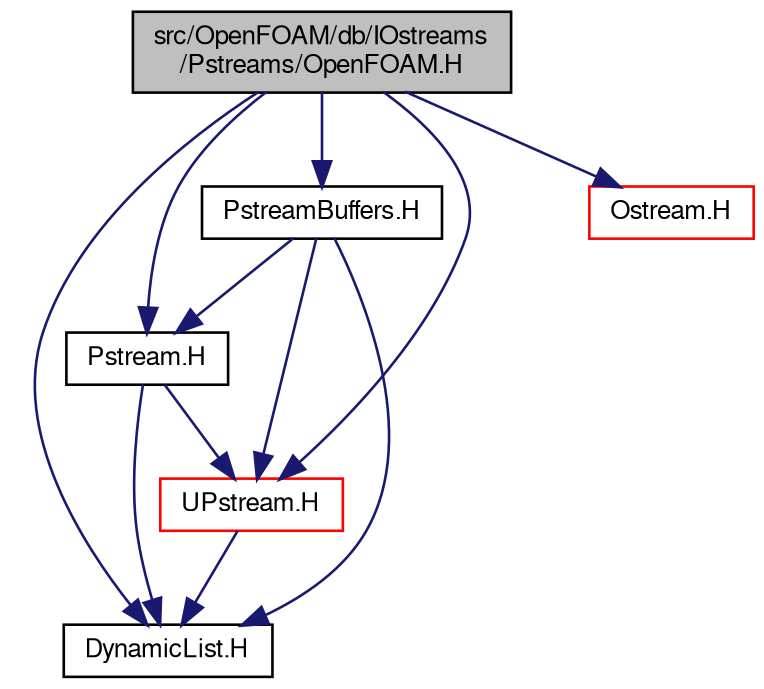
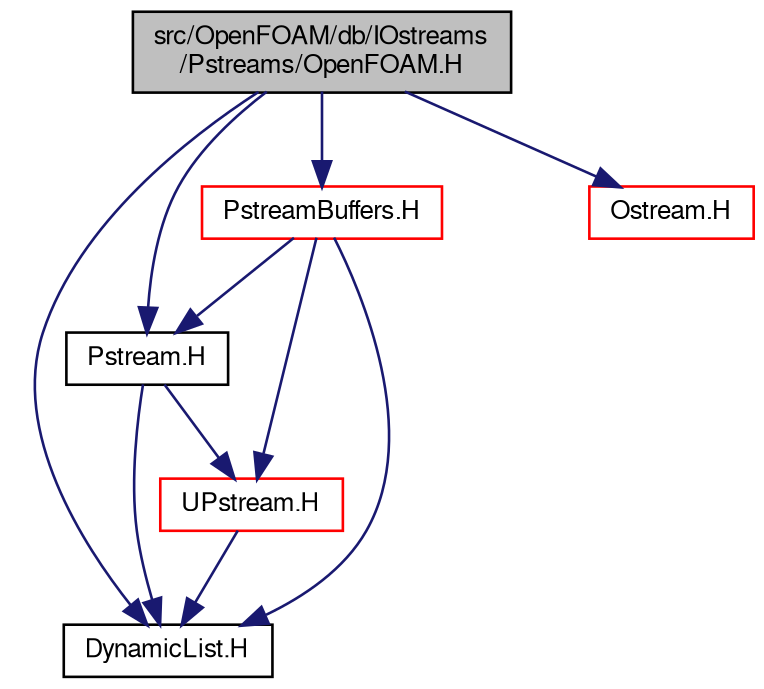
(322, 213) -> (322, 213)
(445, 285) -> none
